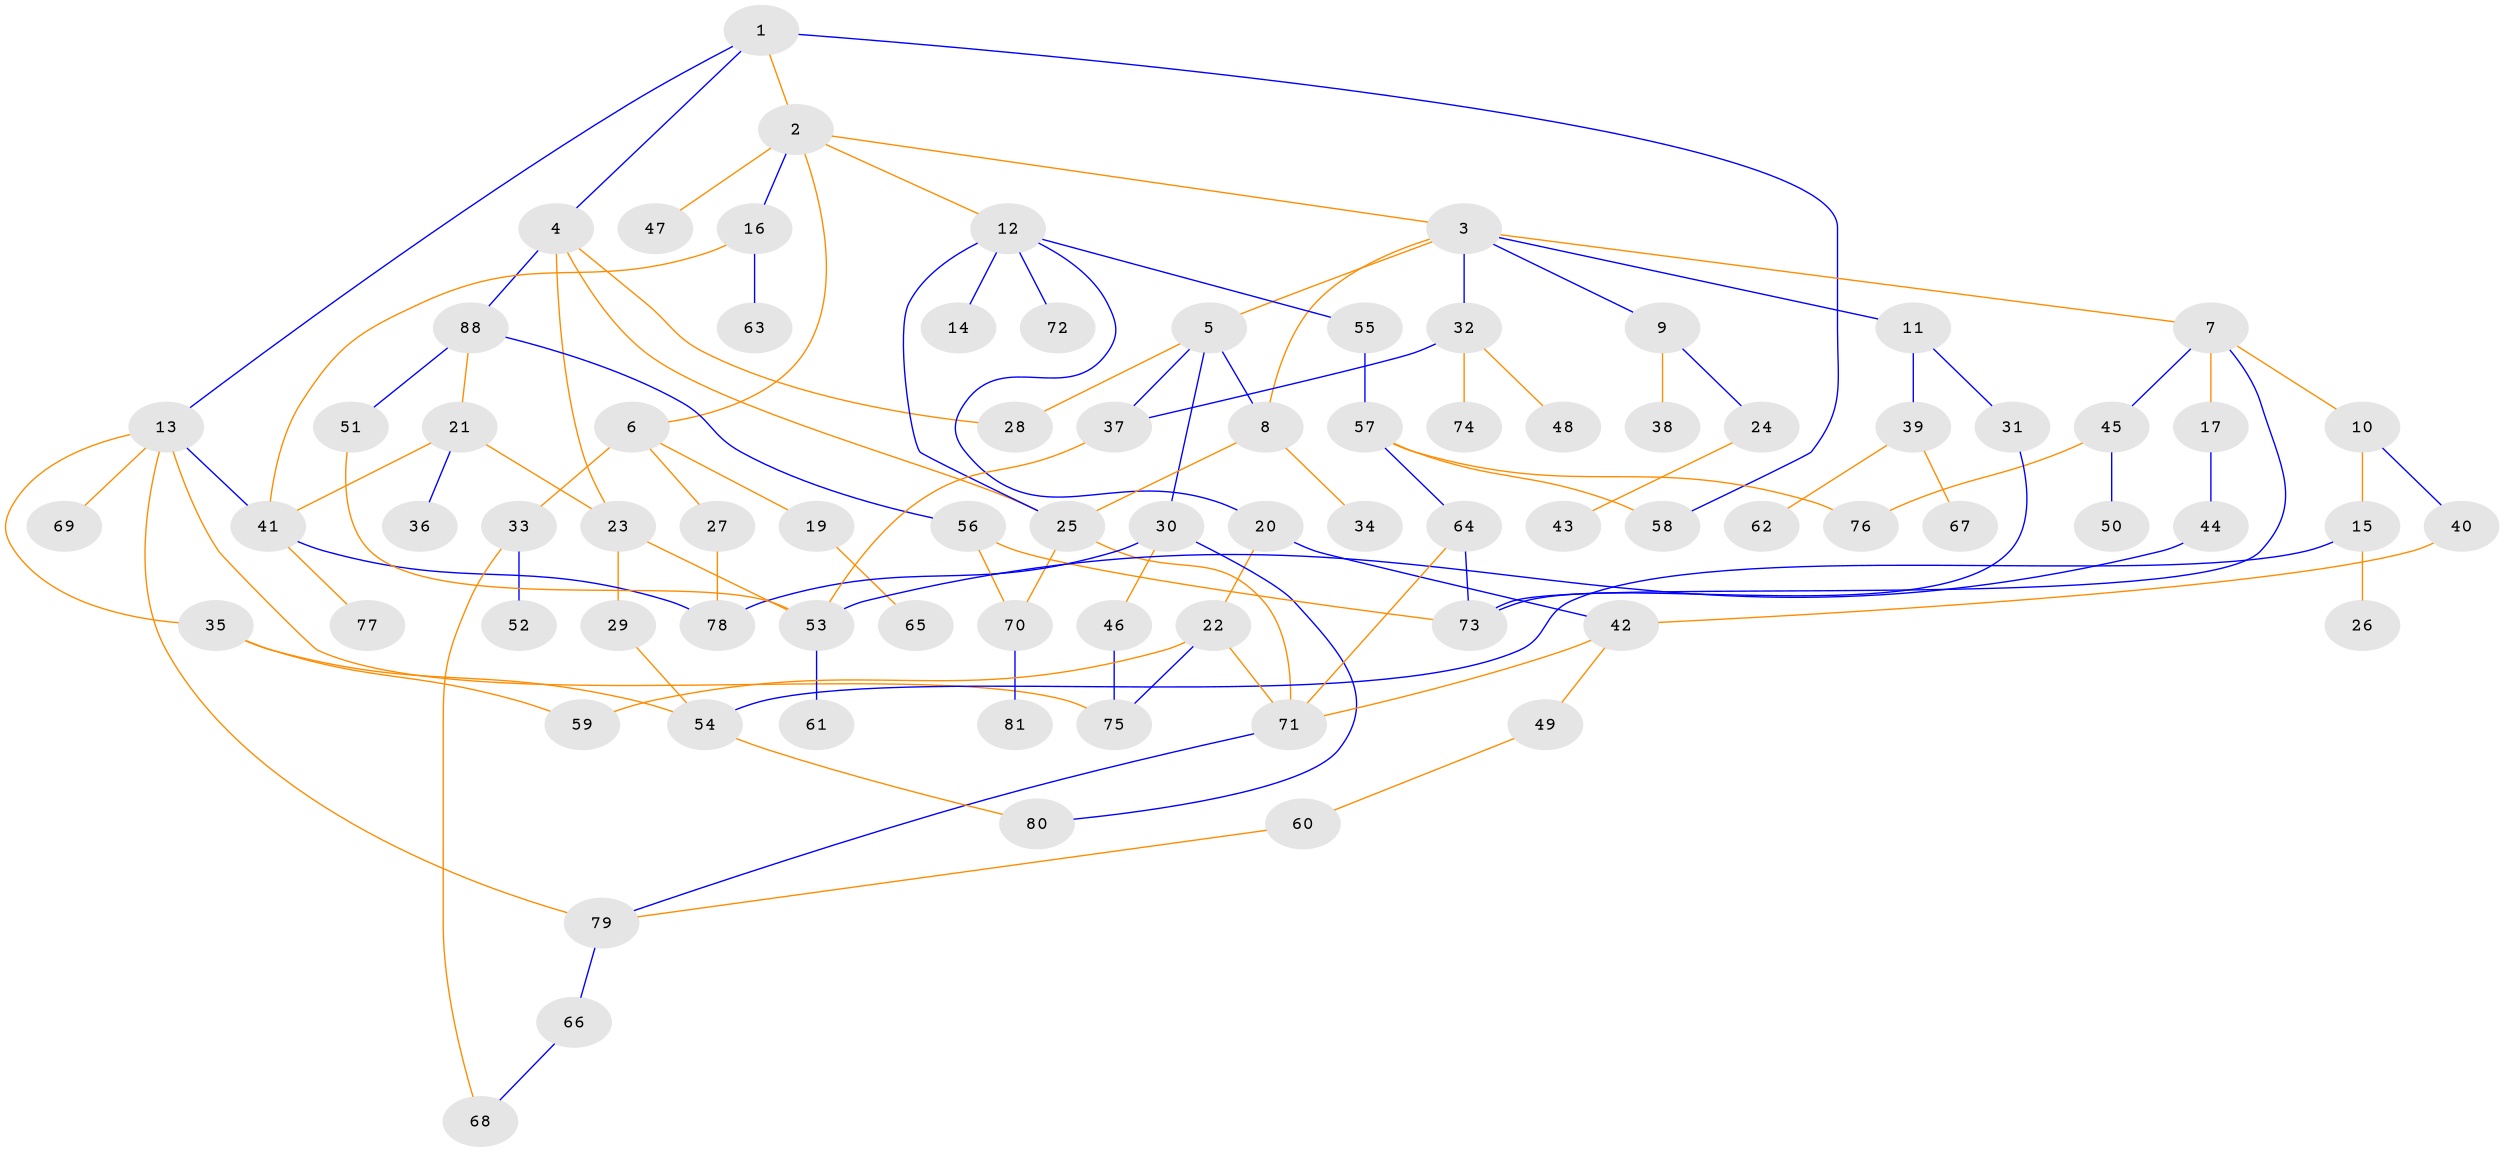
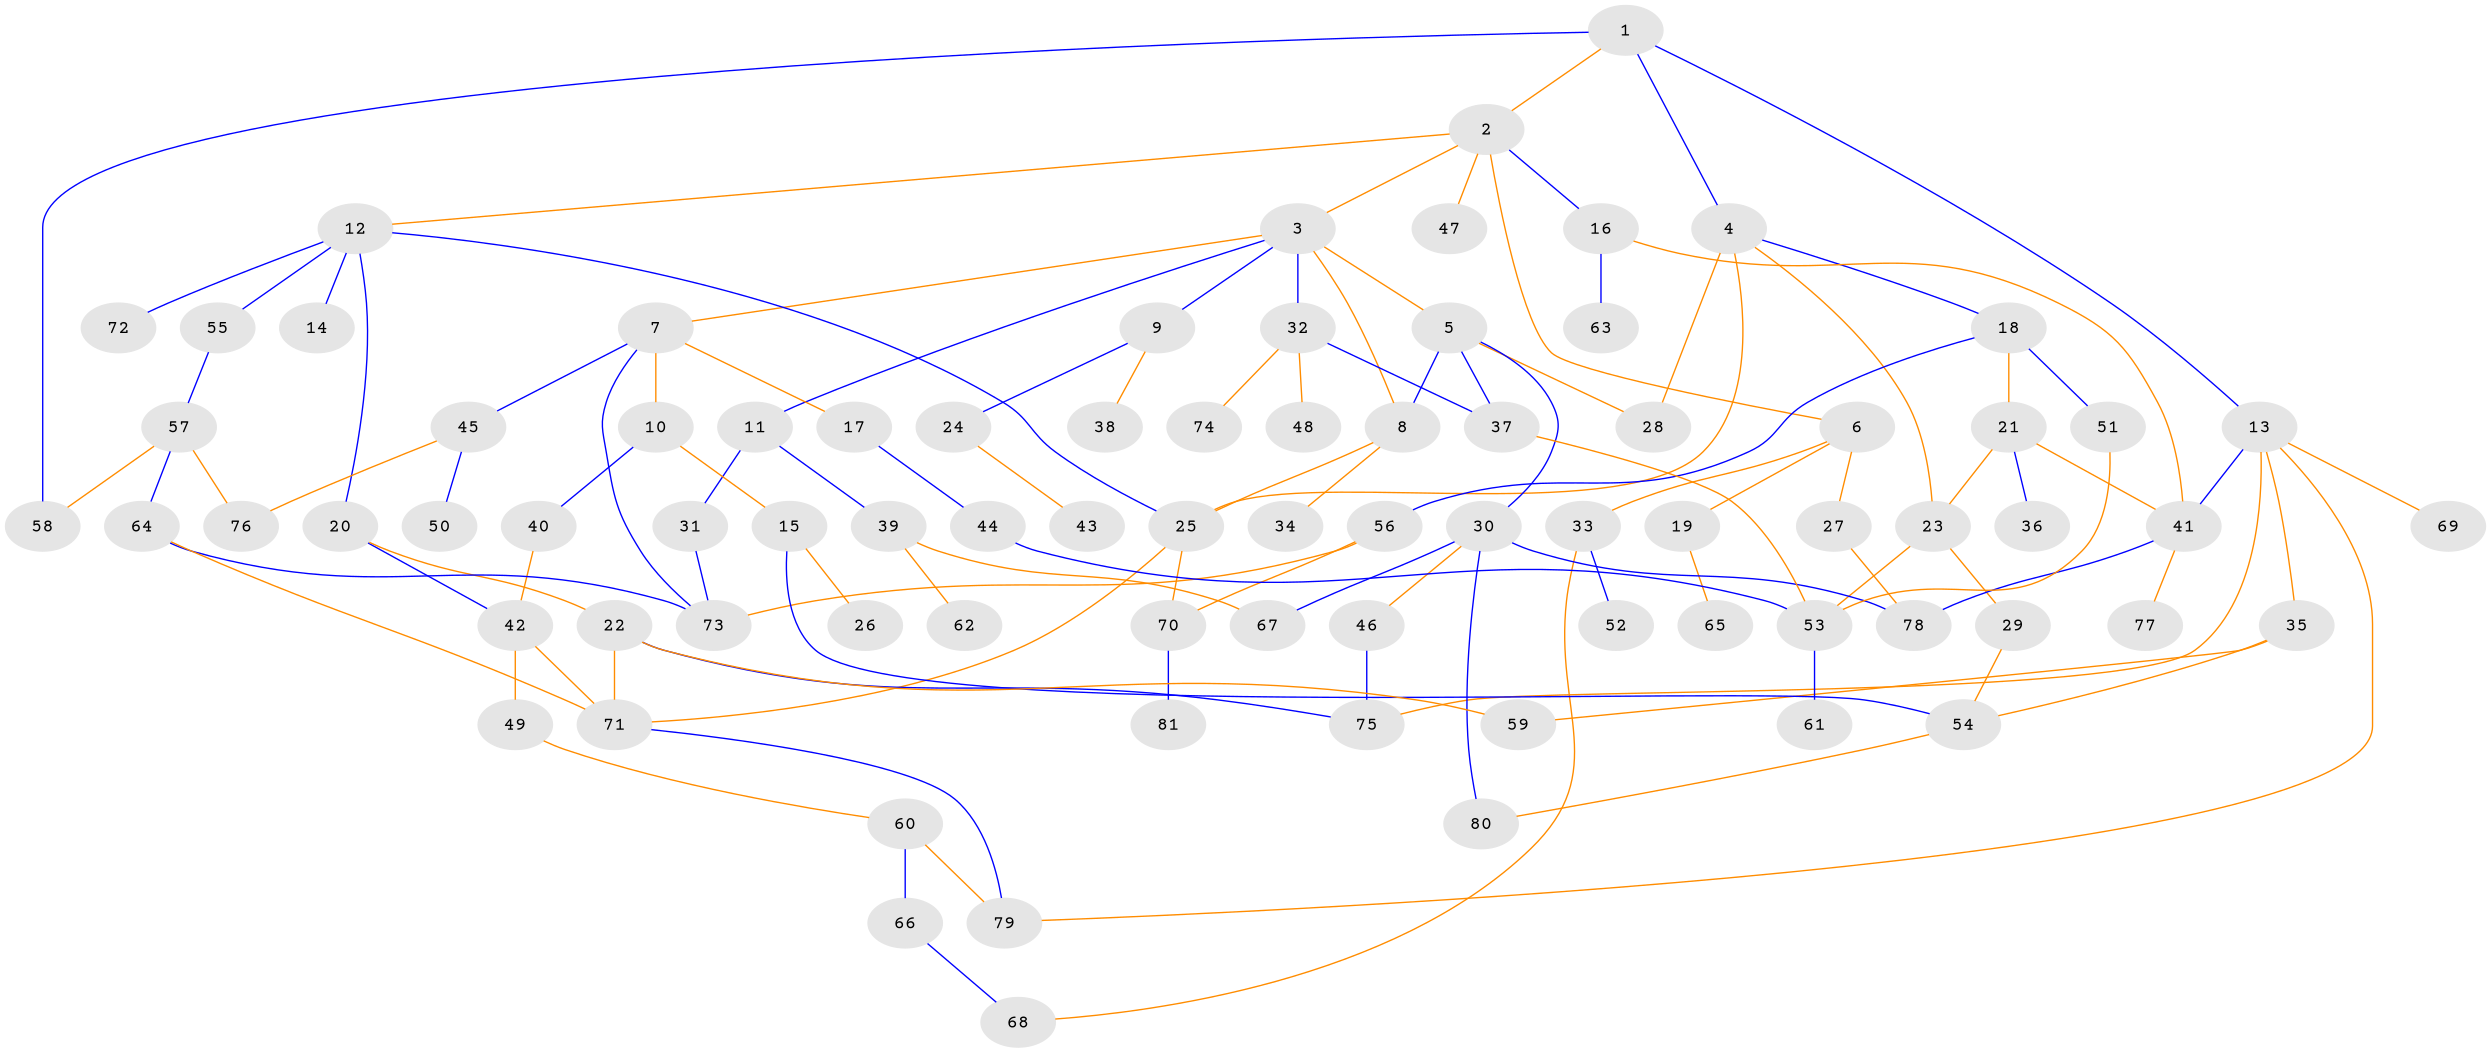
(471, 328) -> (2009, 328)
none -> (1396, 568)
(588, 973) -> (905, 874)
